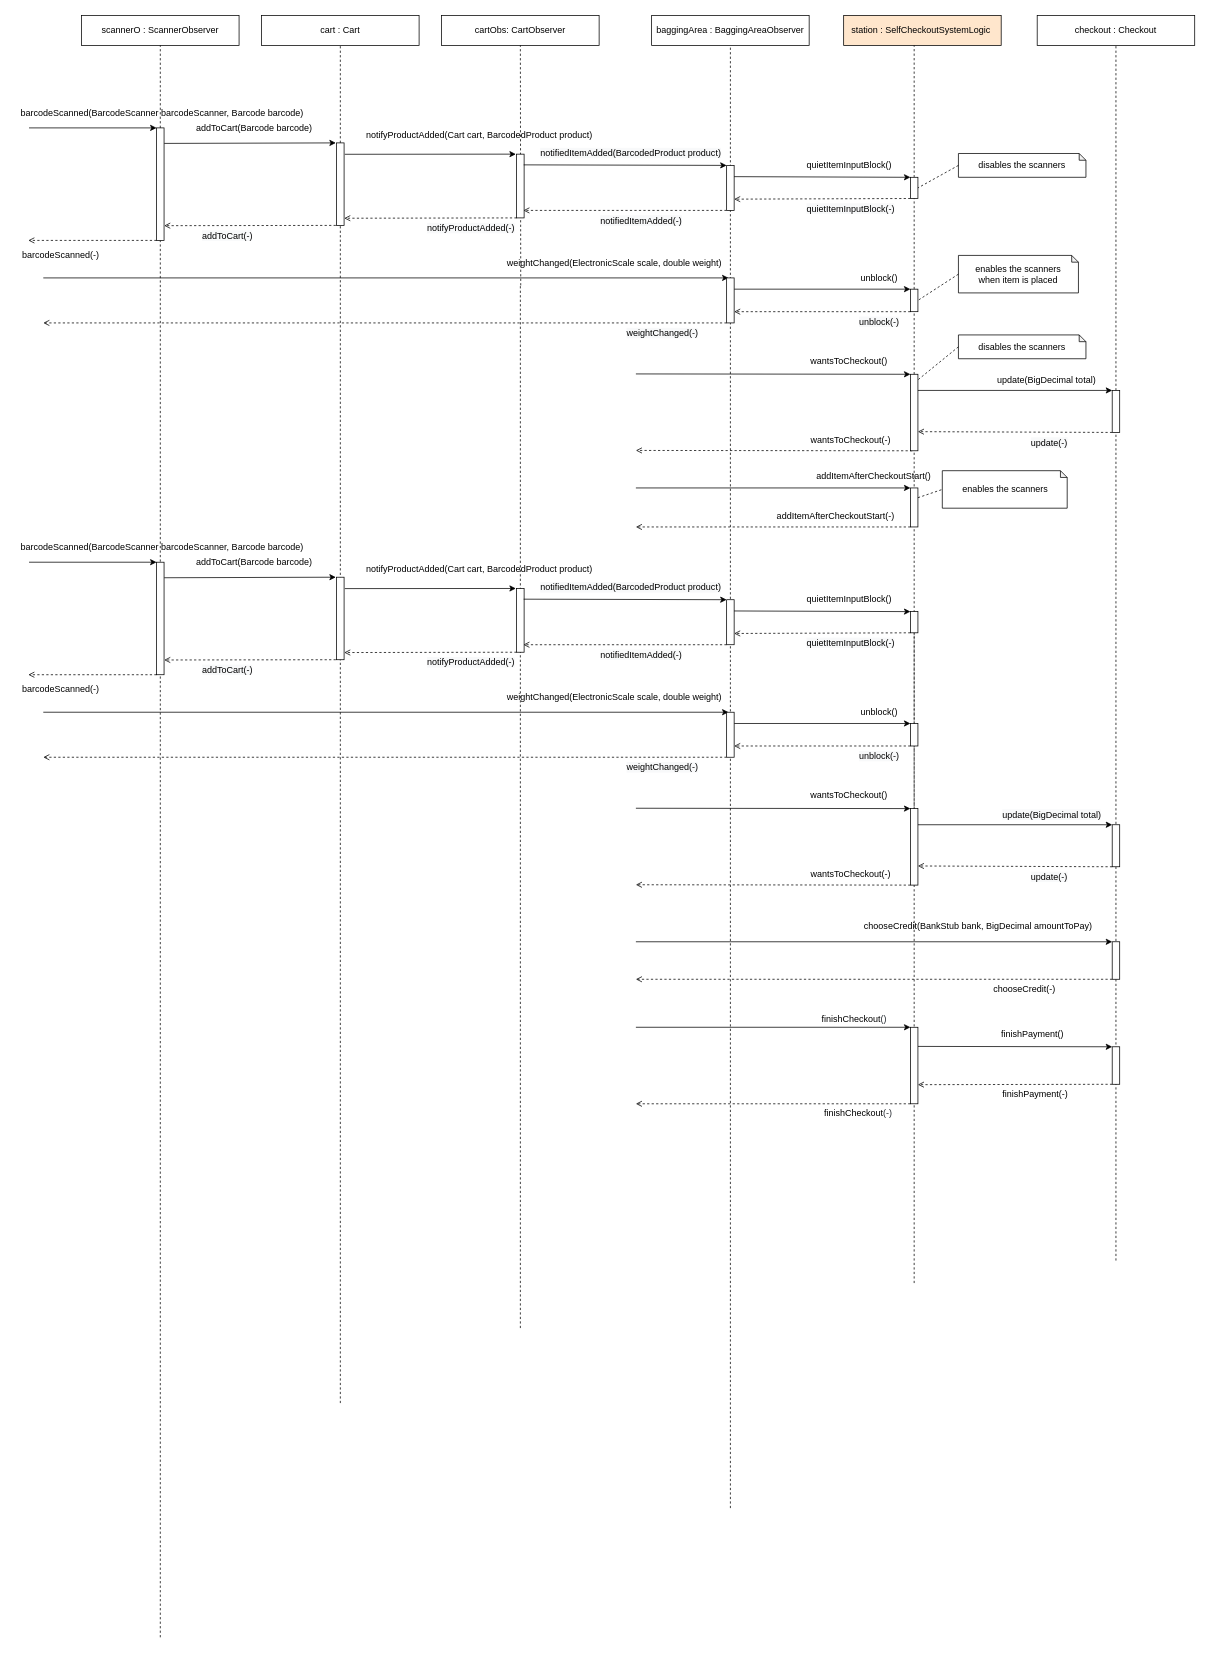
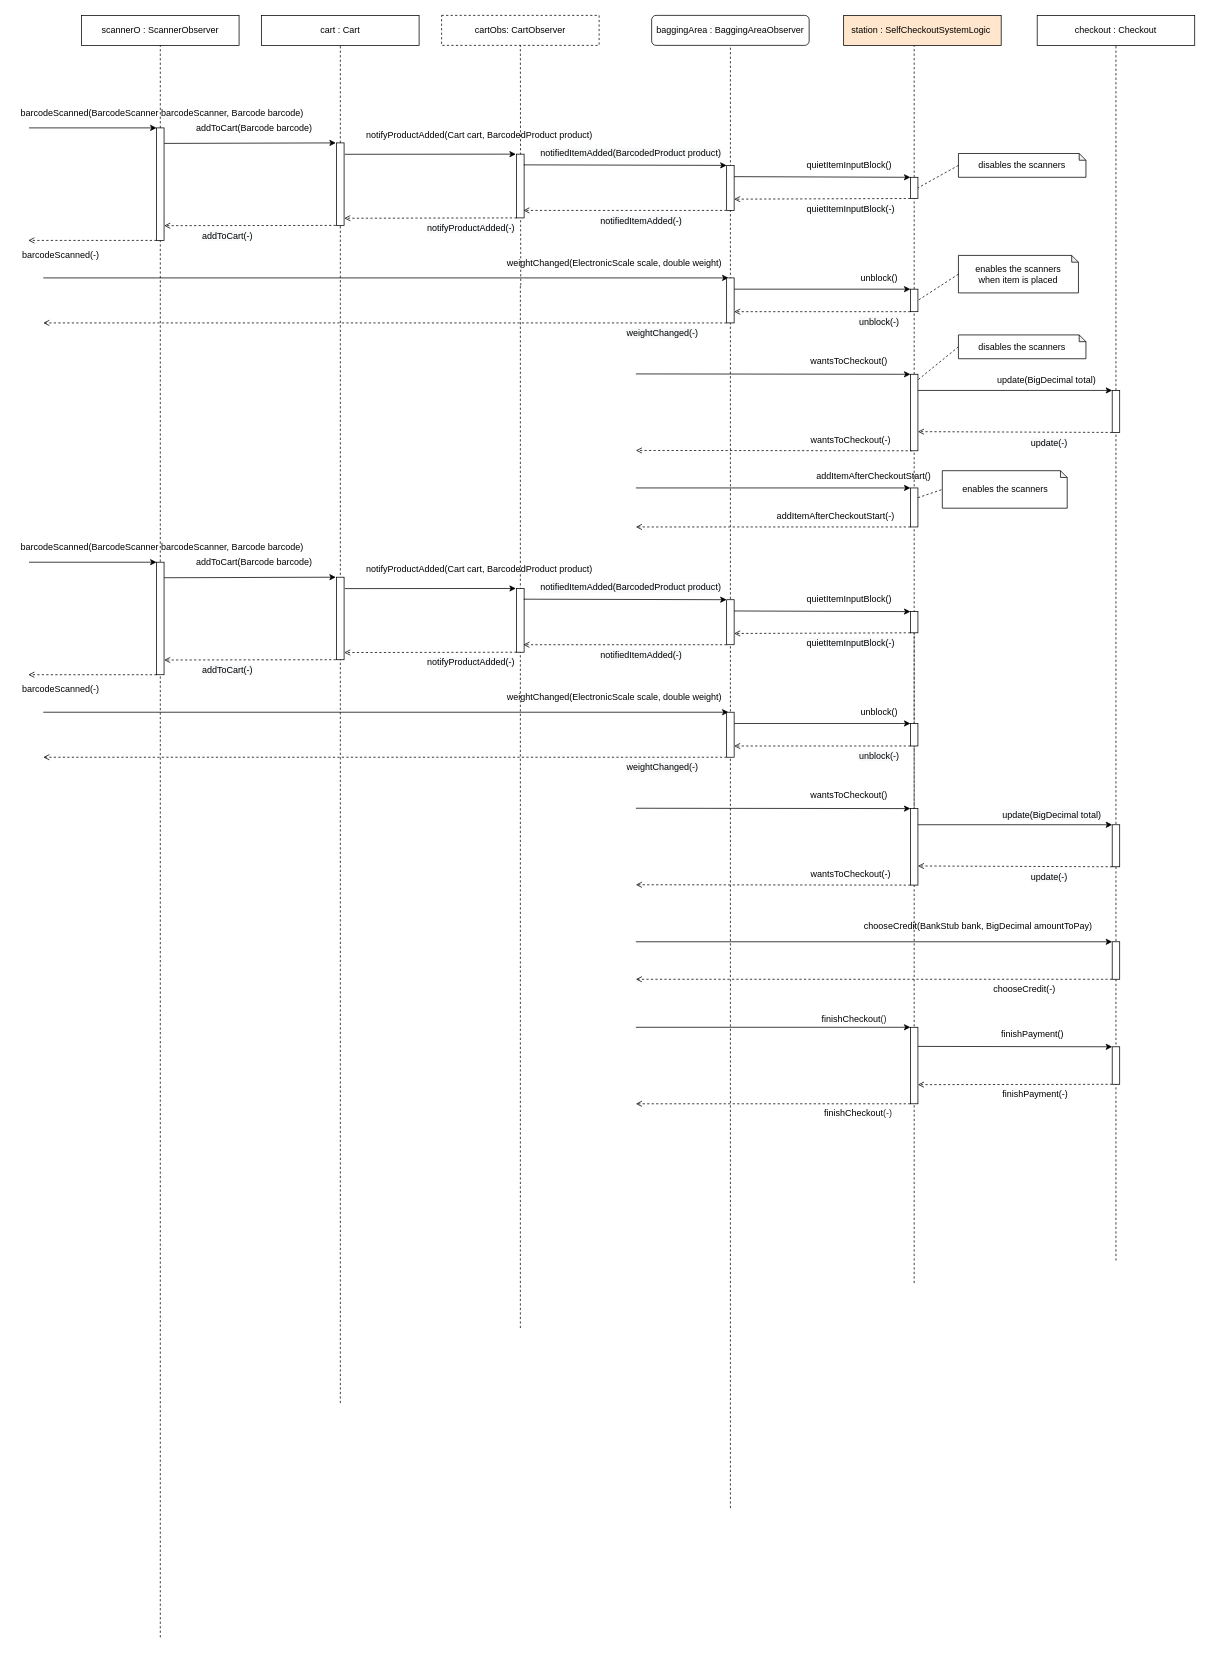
(520, 30) -> (520, 30)
(730, 30) -> (730, 30)
